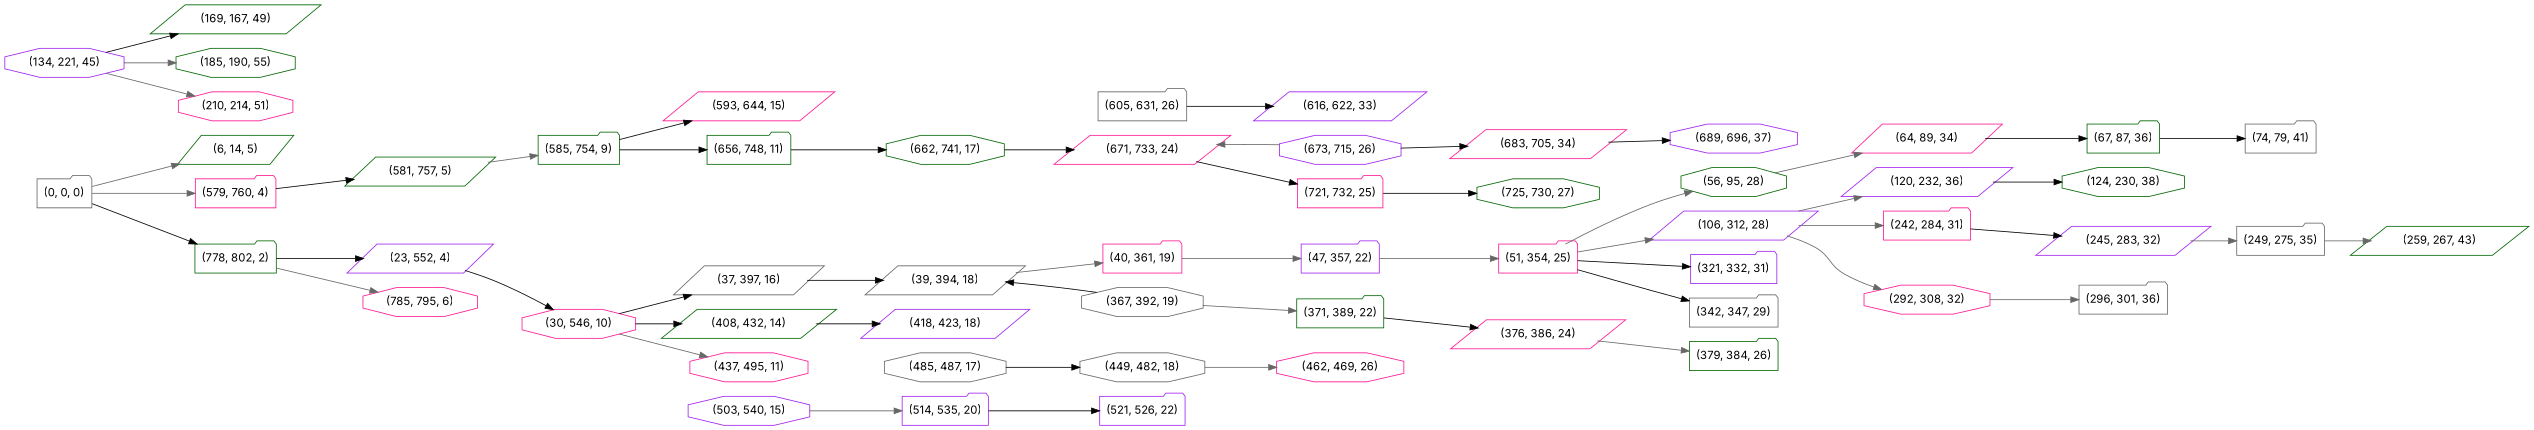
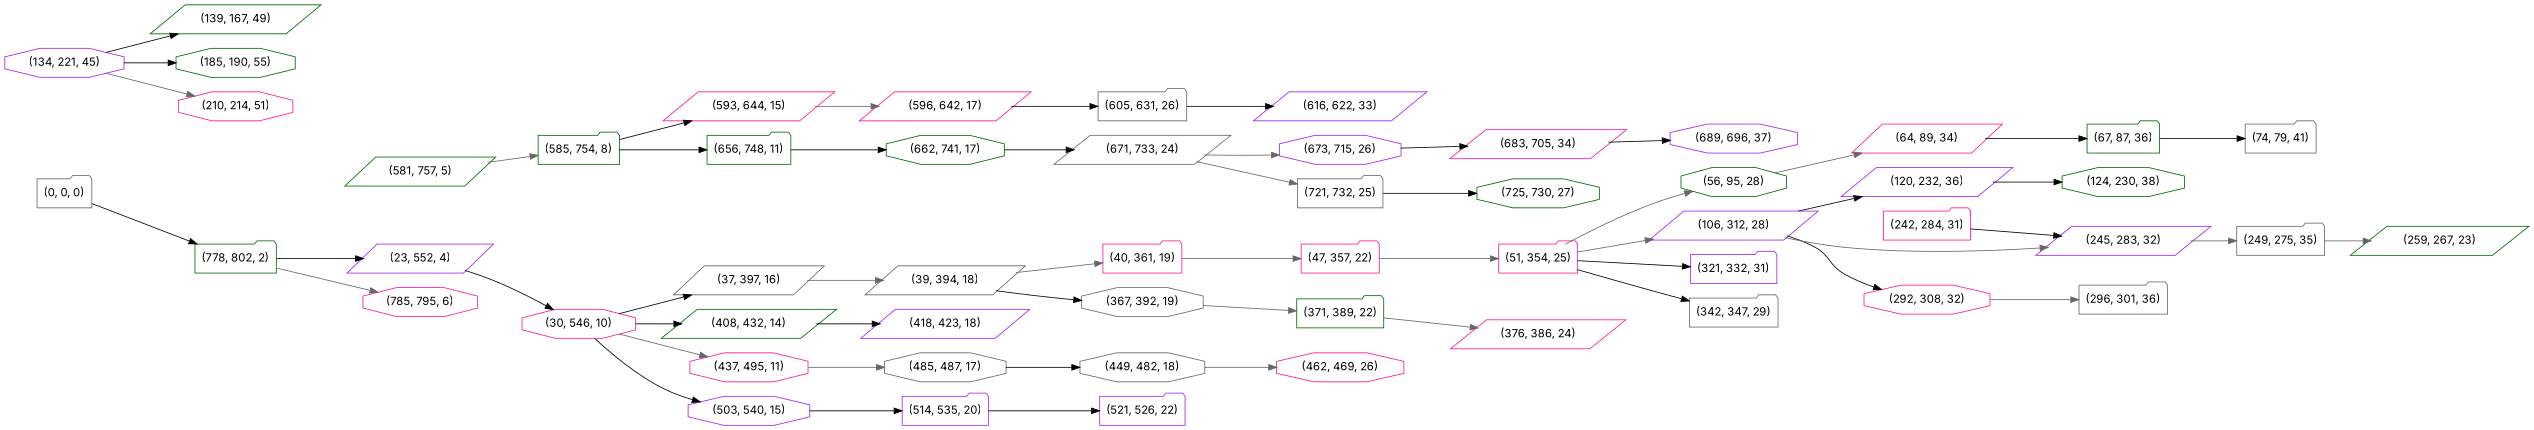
(236, 19) -> (236, 19)
(146, 63) -> (146, 63)
none -> (945, 106)
(1252, 144) -> (1238, 155)
(236, 150) -> none
(579, 150) -> (579, 150)
(1142, 150) -> (1142, 150)
(1243, 172) -> (1243, 172)
(236, 193) -> none
(1340, 193) -> (1340, 193)
(1826, 205) -> (1826, 205)
(1837, 226) -> (1912, 251)
(2440, 241) -> (2440, 241)
(1340, 259) -> (1340, 259)
(1830, 261) -> (1830, 261)
(841, 280) -> (841, 280)
(1055, 287) -> (1035, 296)
(1427, 323) -> (1427, 323)
(1734, 356) -> none
none -> (842, 367)
none -> (640, 375)
(852, 411) -> (852, 411)
